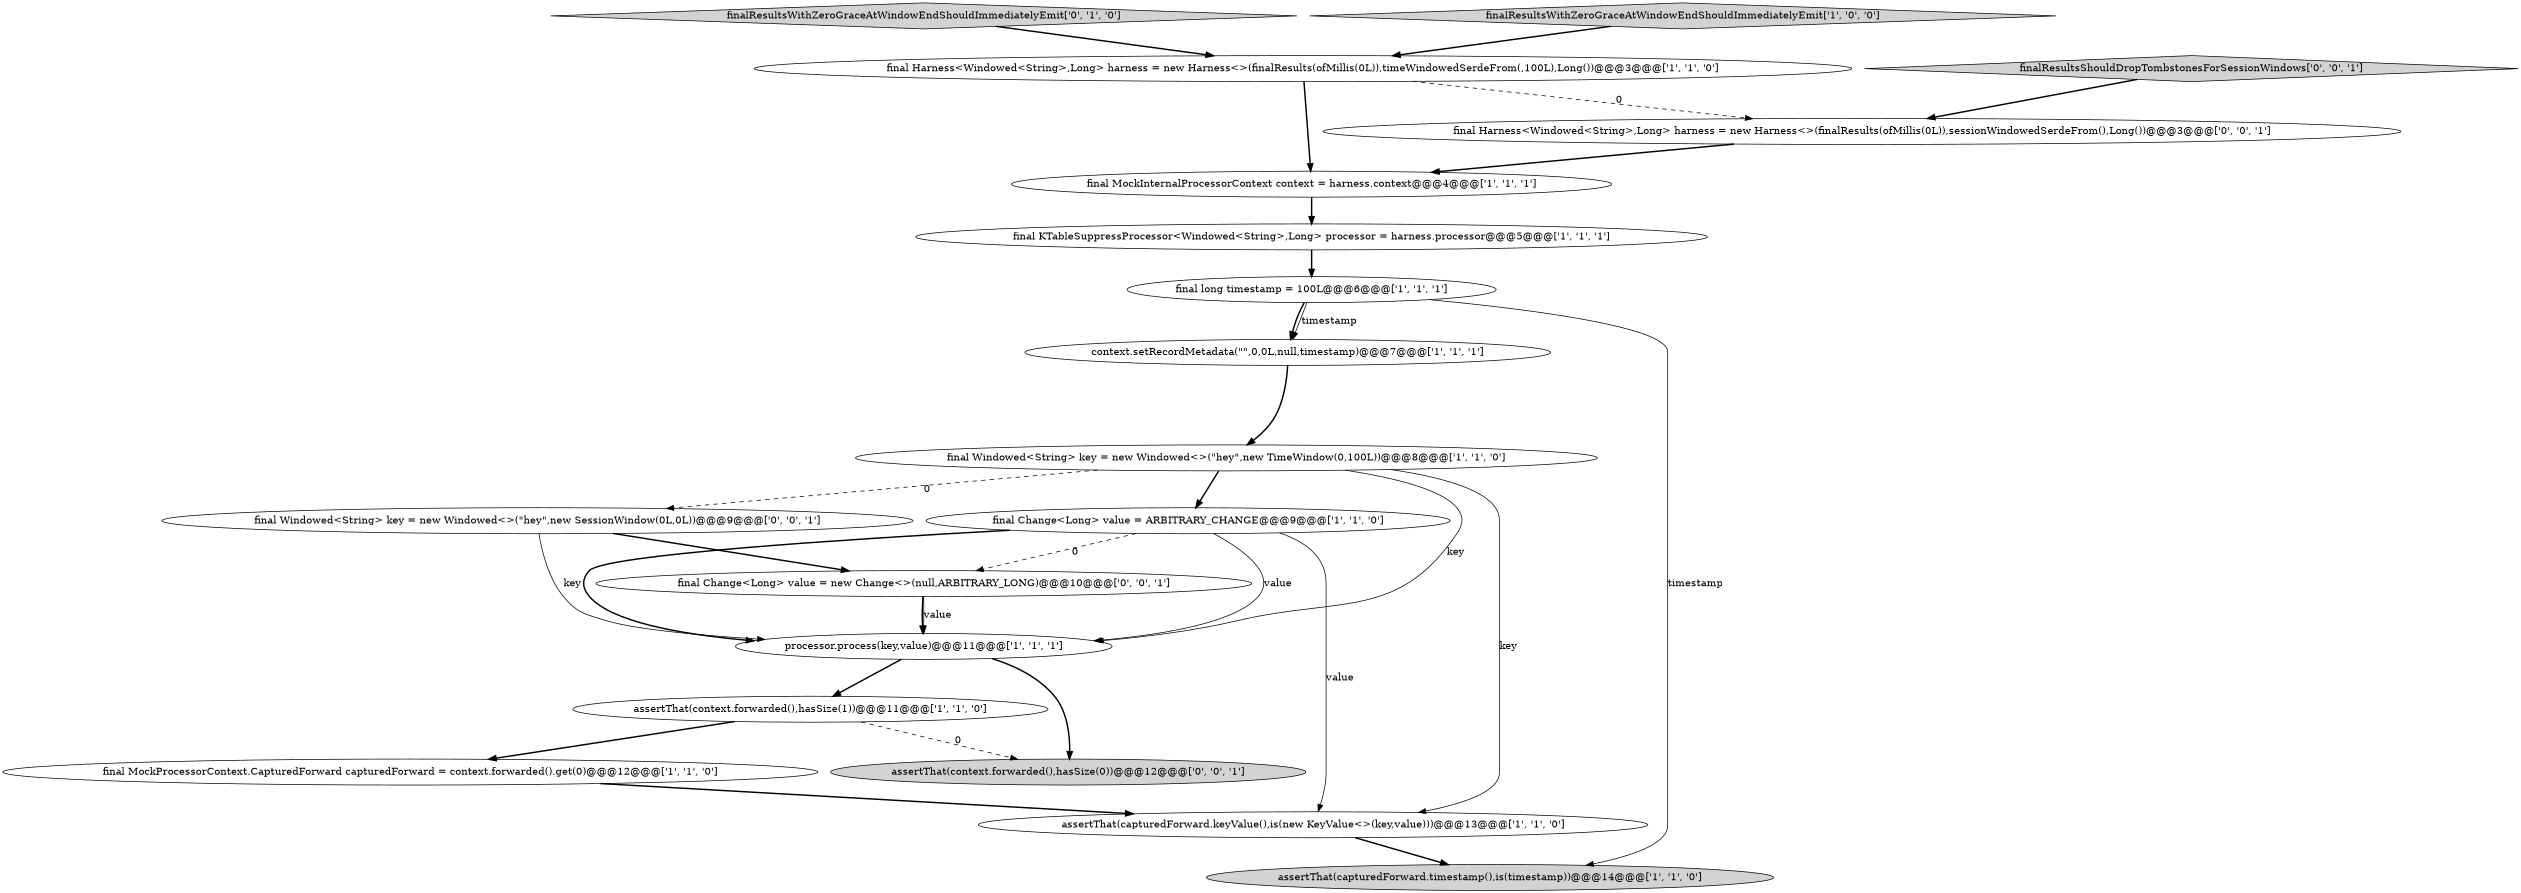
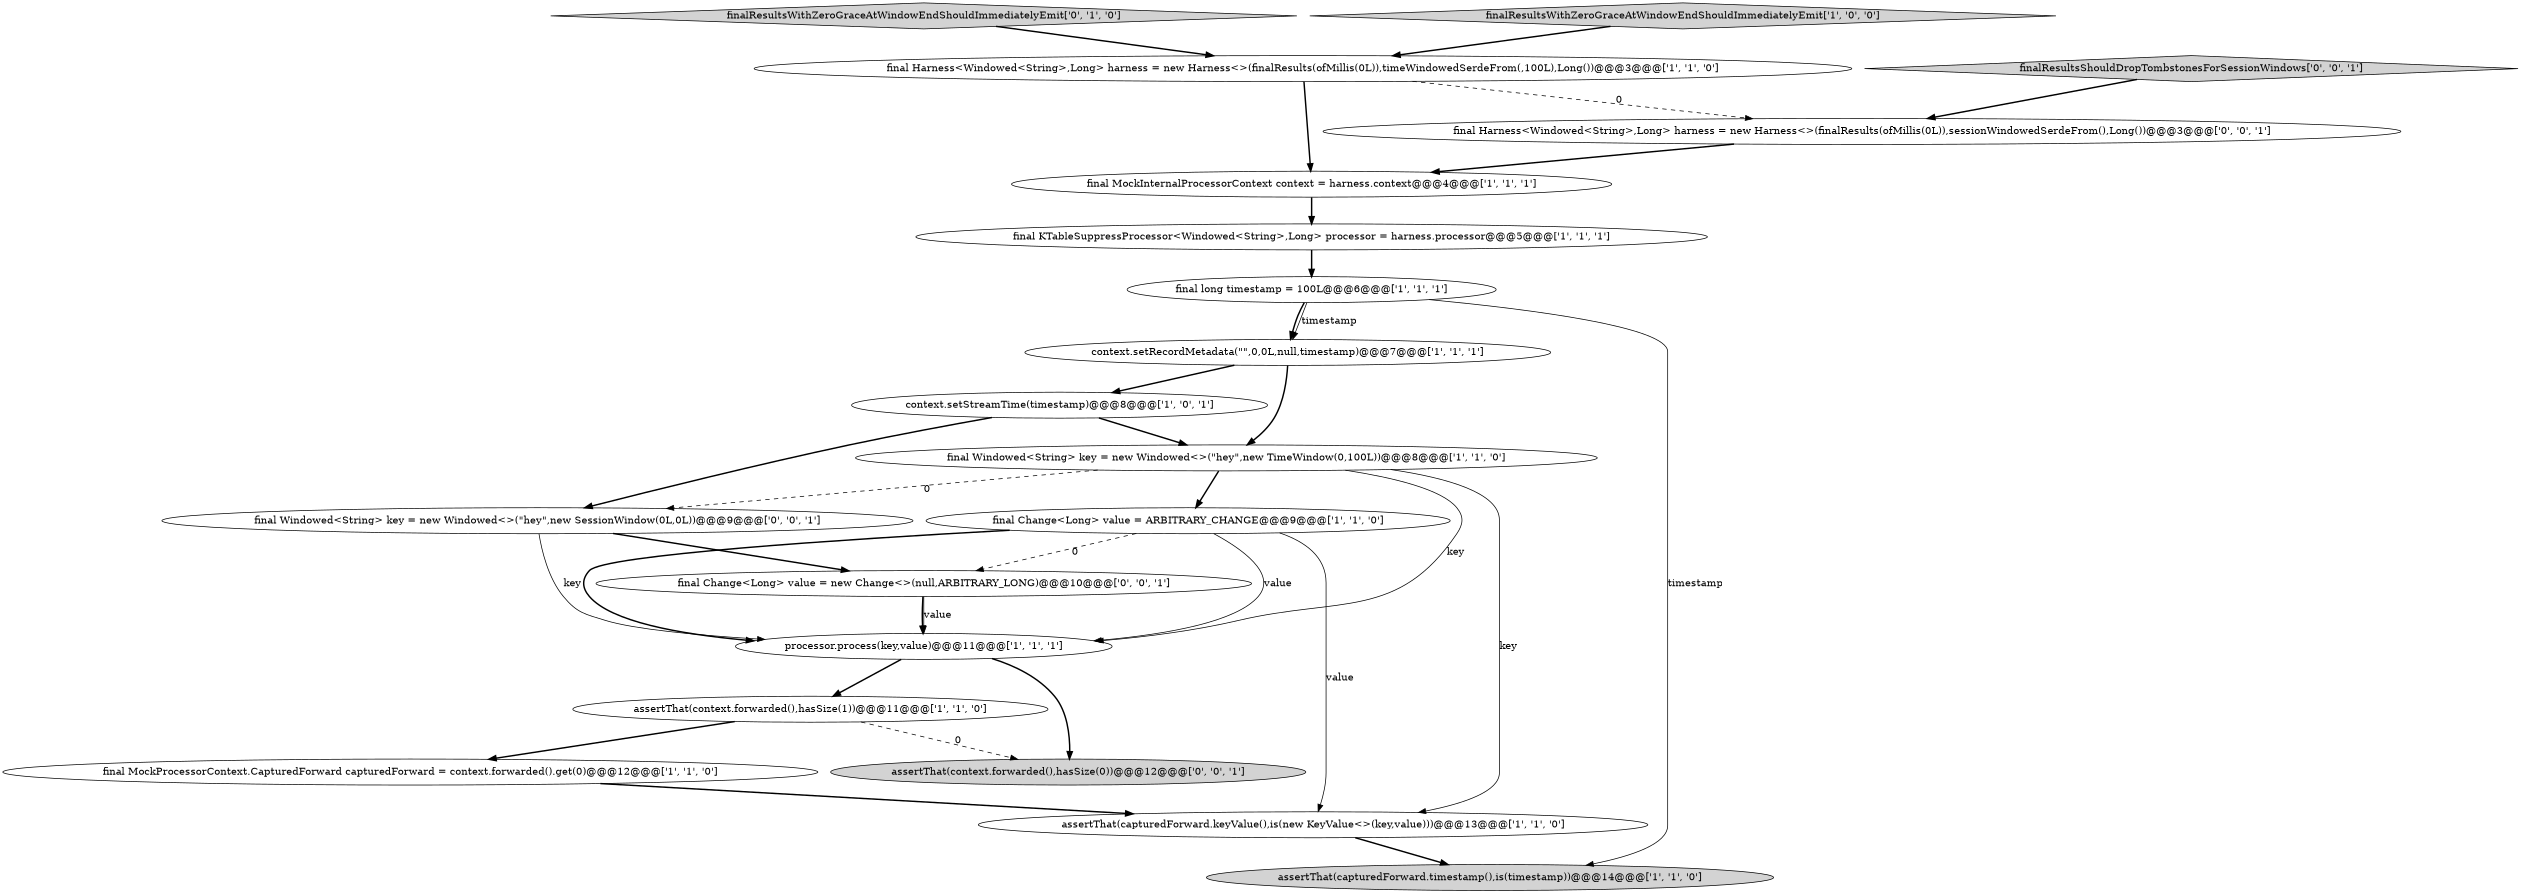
none -> (1060, 405)
